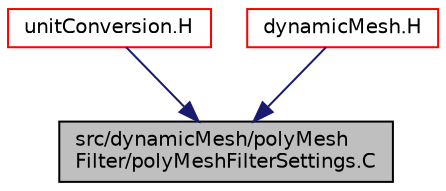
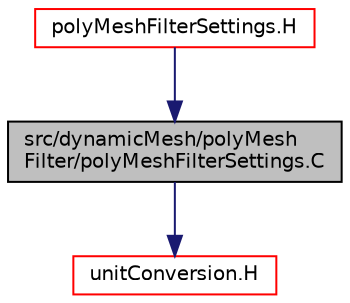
(343, 28) -> (175, 28)
(155, 77) -> (175, 209)
